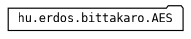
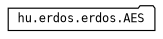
(96, 19) -> (82, 19)
